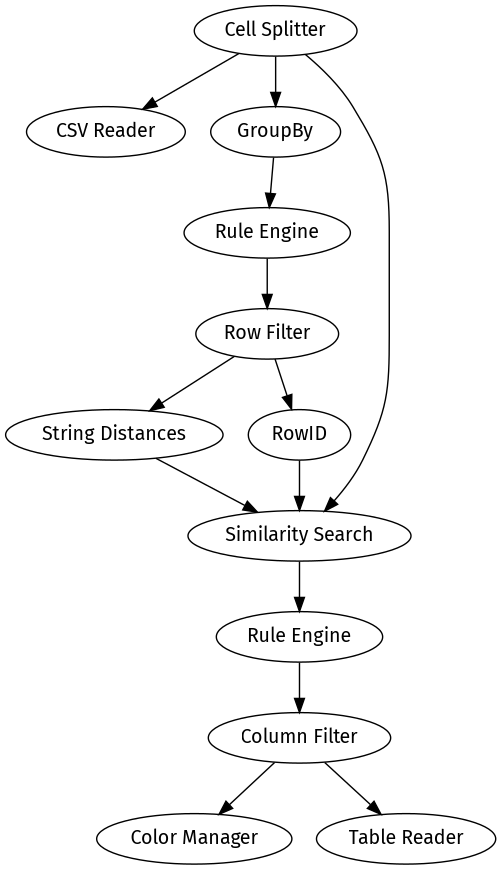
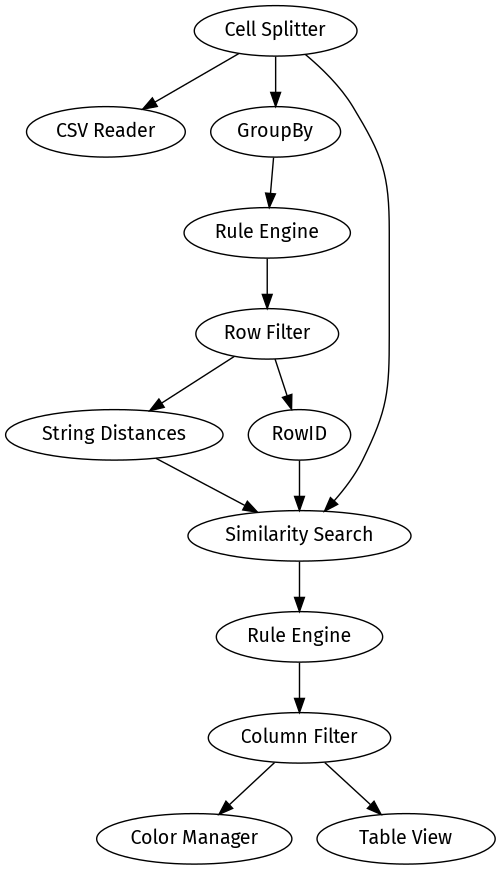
(406, 839) -> (406, 839)
